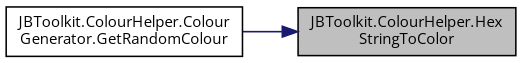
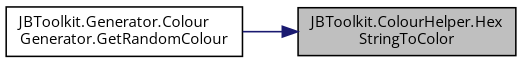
(124, 32) -> (124, 32)
